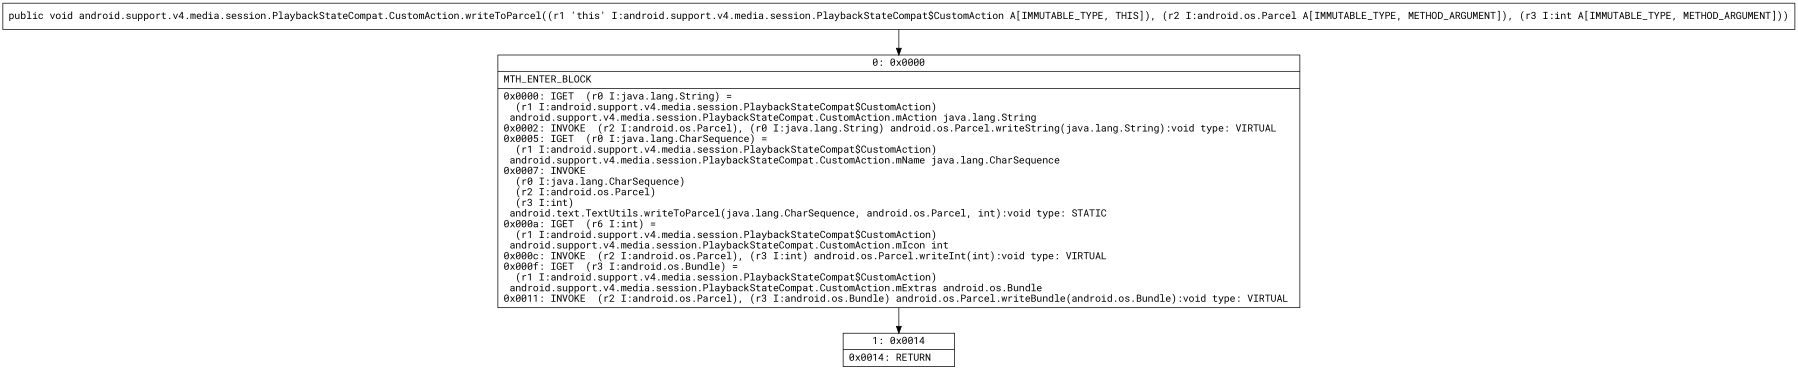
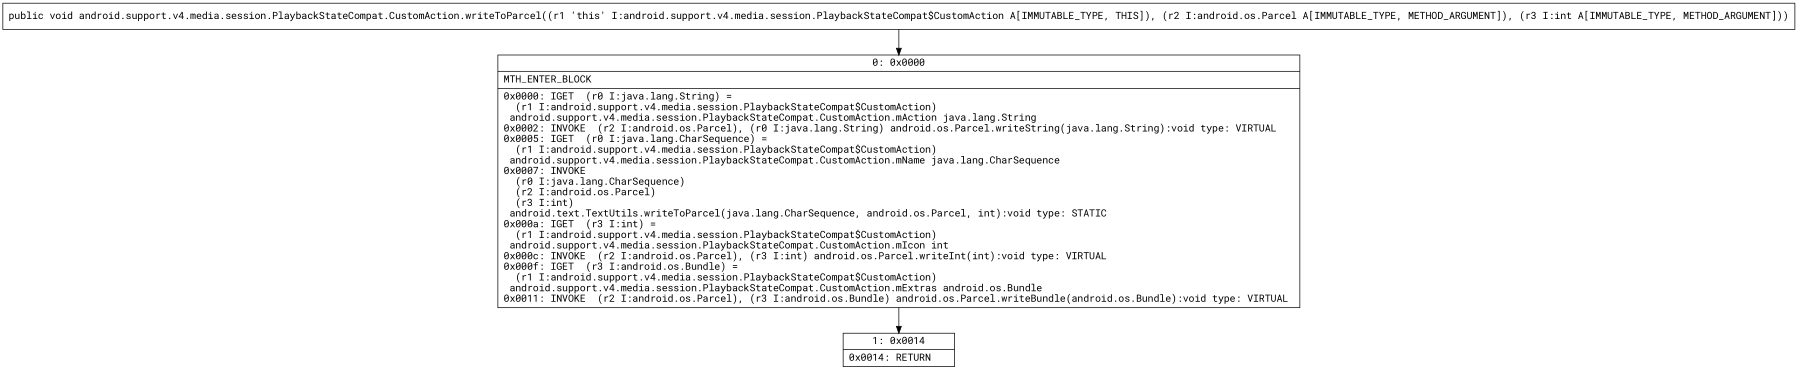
(583, 224) -> (583, 224)
